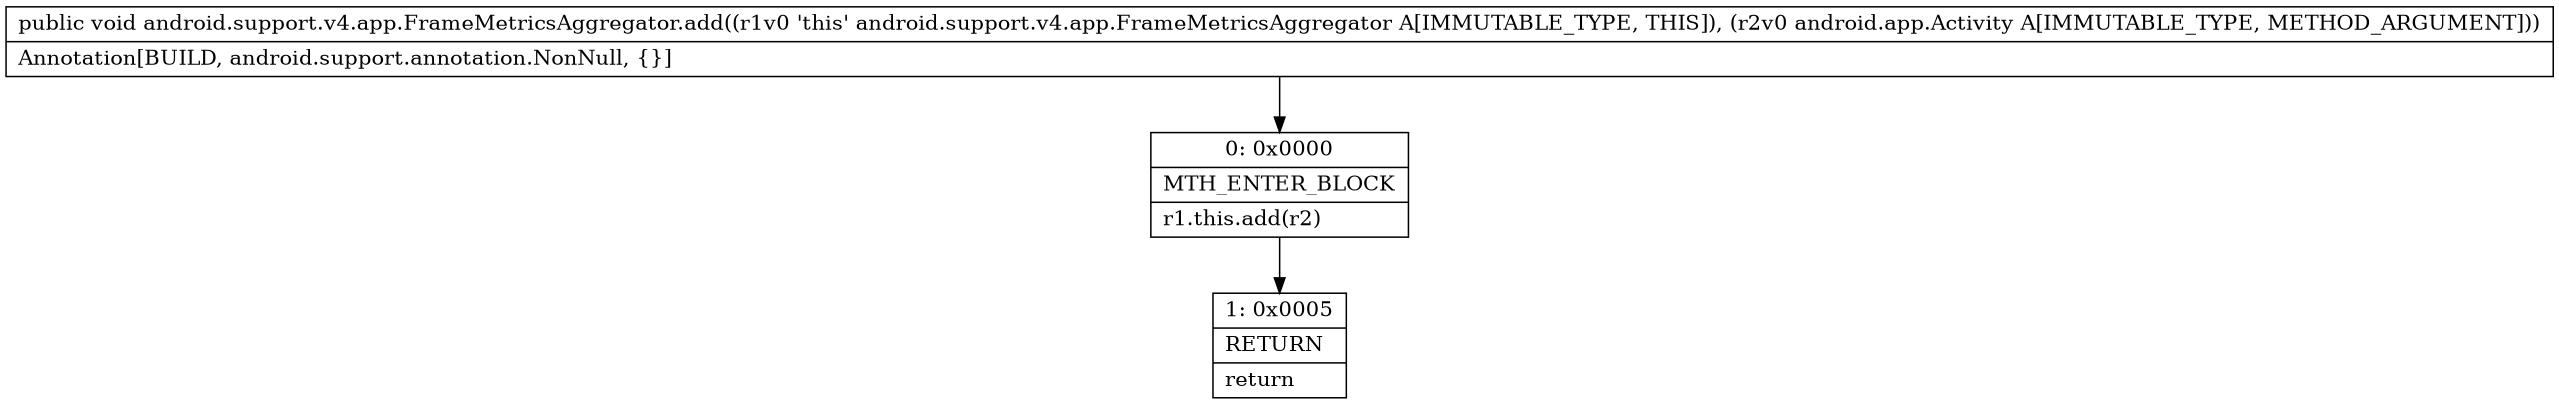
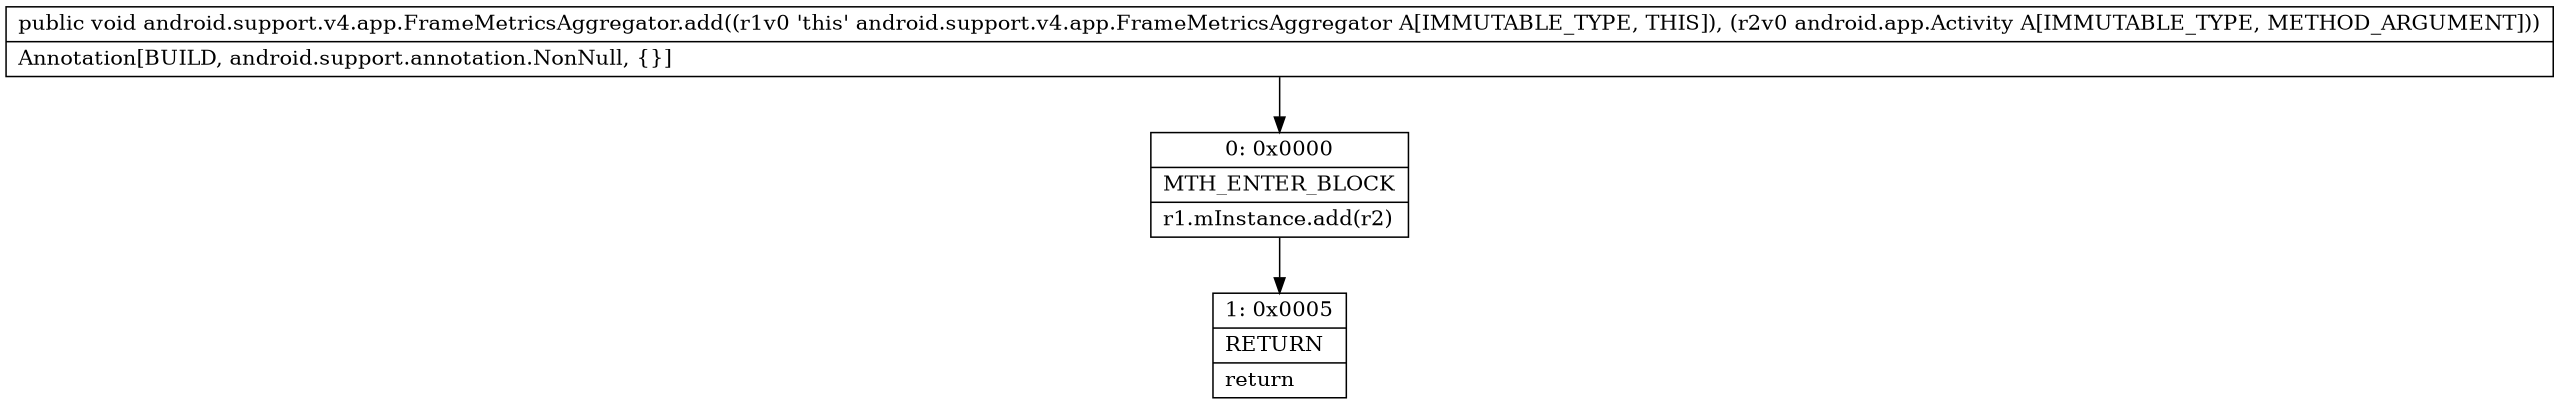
(1243, 219) -> (1278, 219)
